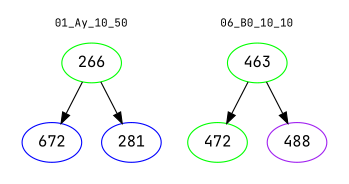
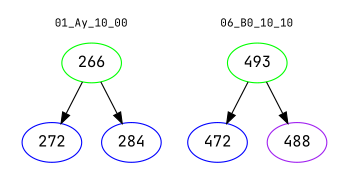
(92, 24) -> (92, 24)
(257, 63) -> (257, 63)
(52, 142) -> (52, 142)
(131, 142) -> (131, 142)
(218, 142) -> (218, 142)
